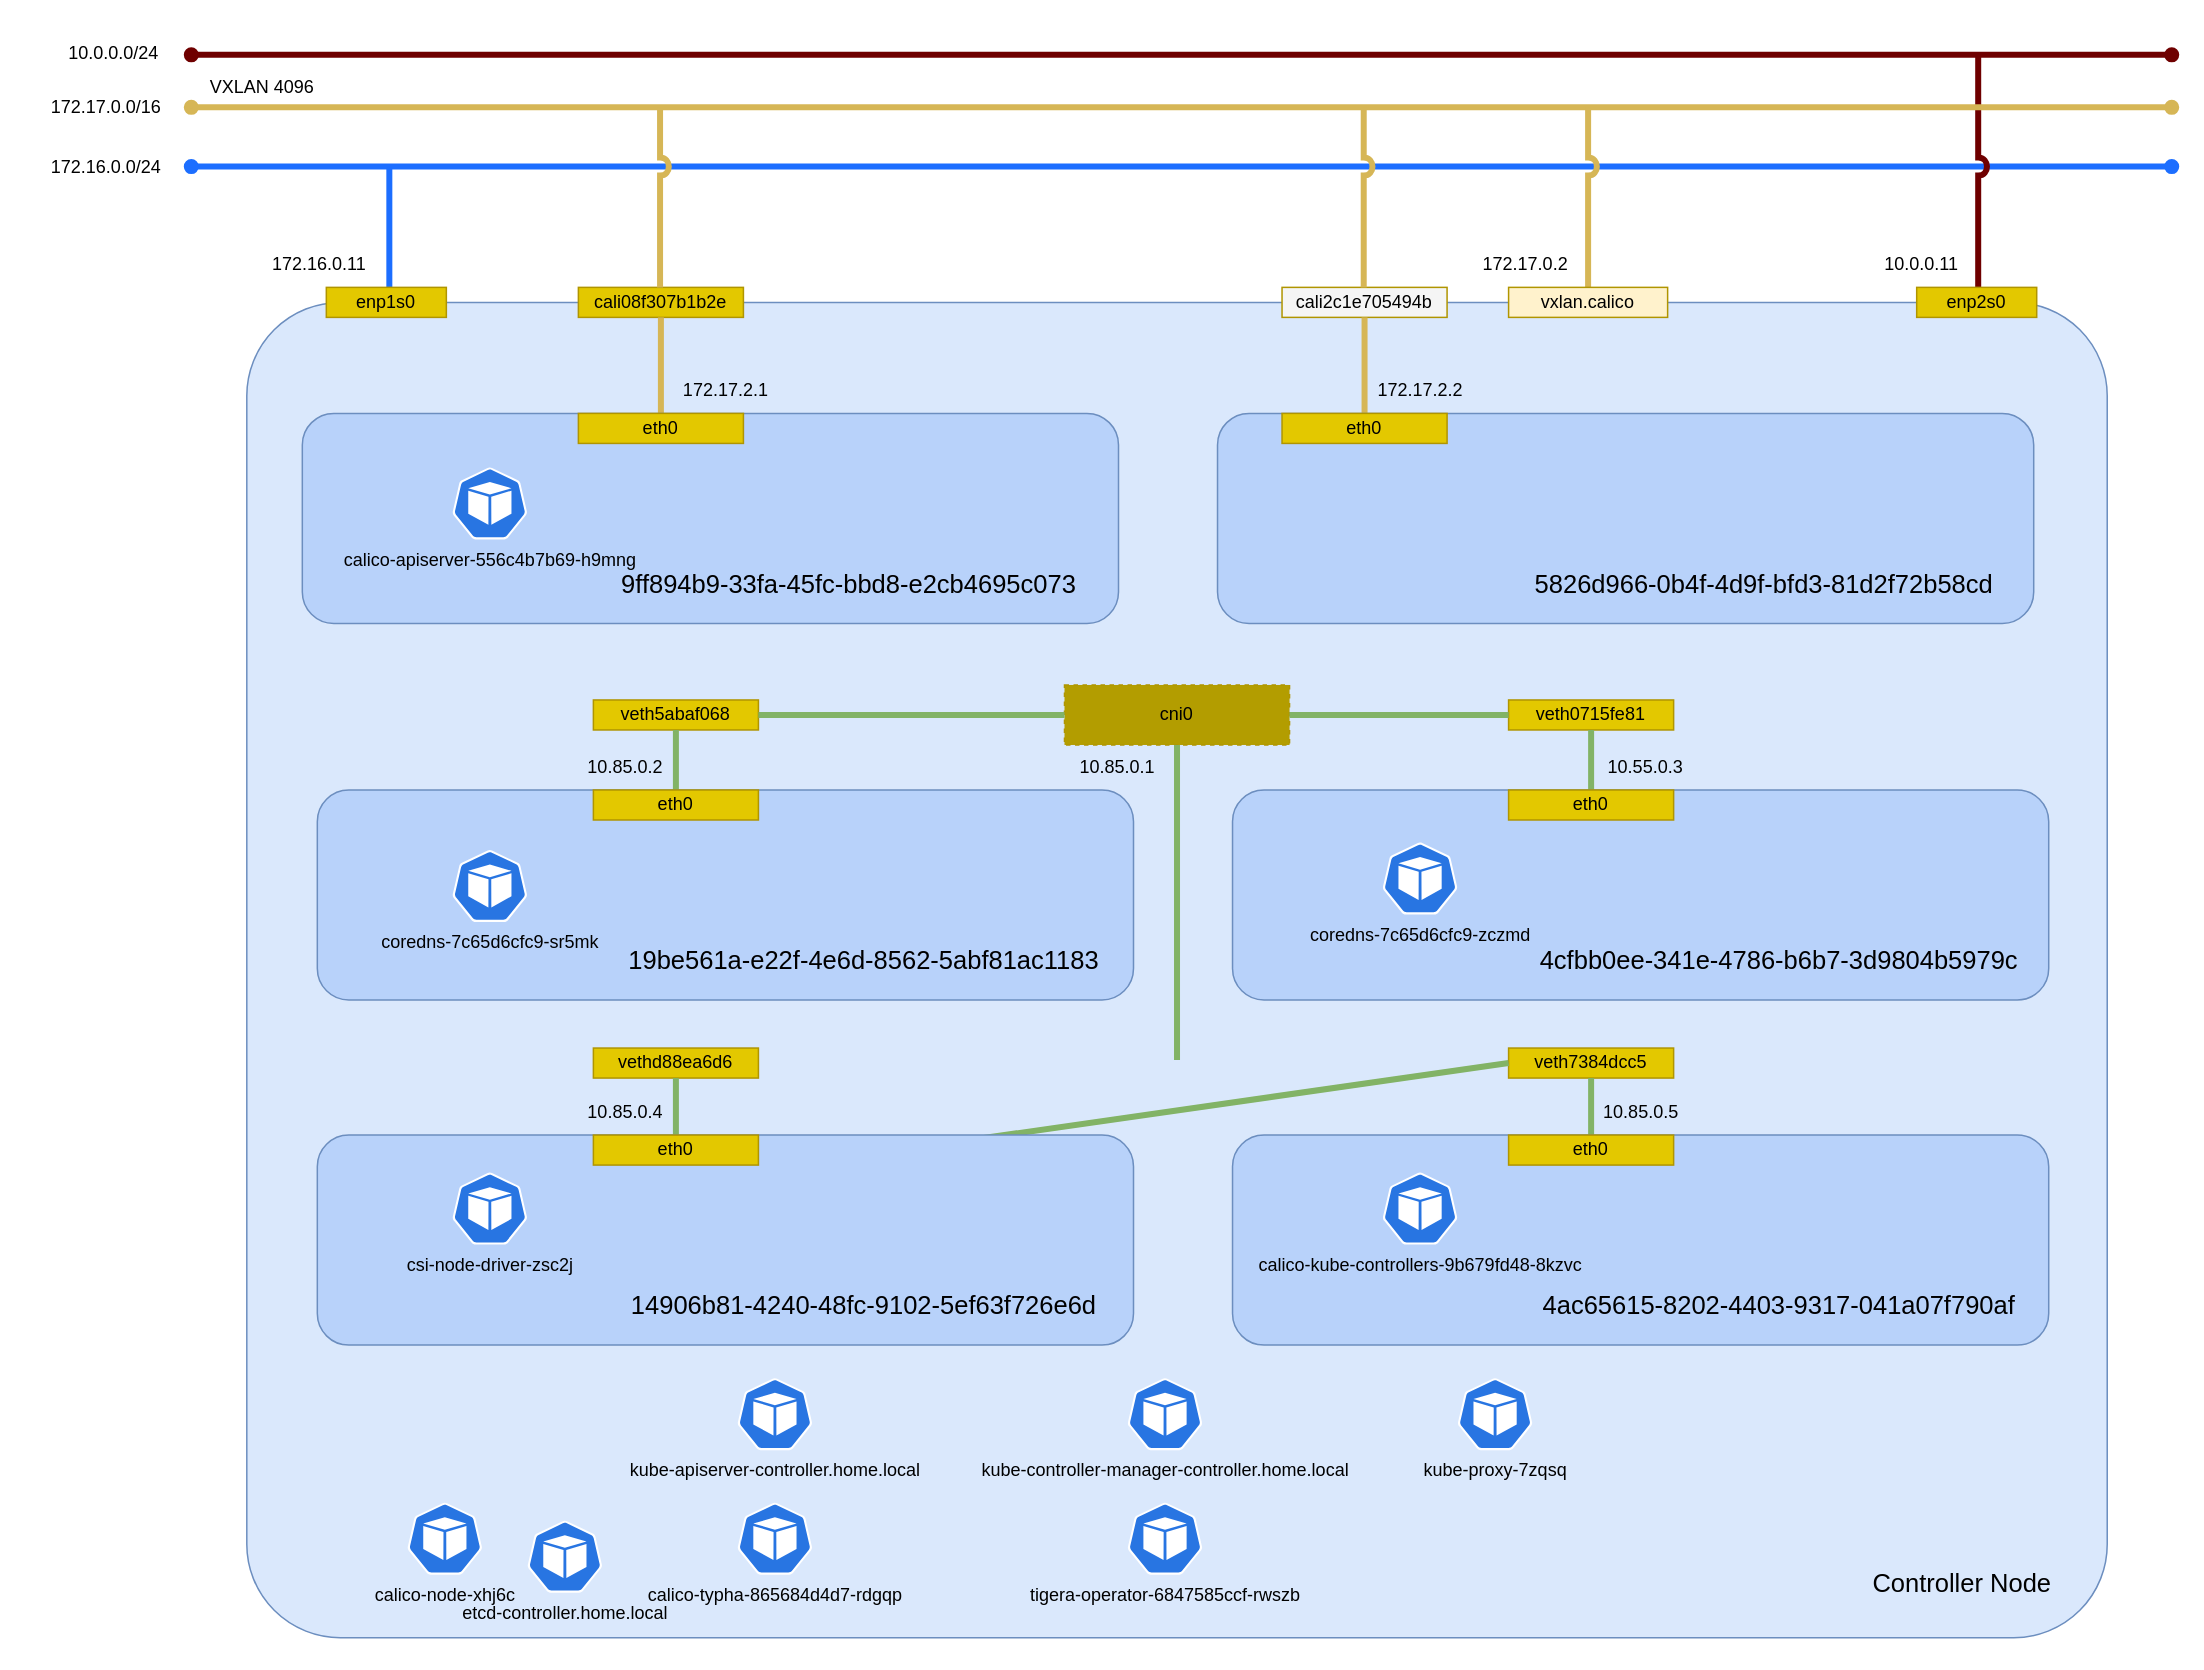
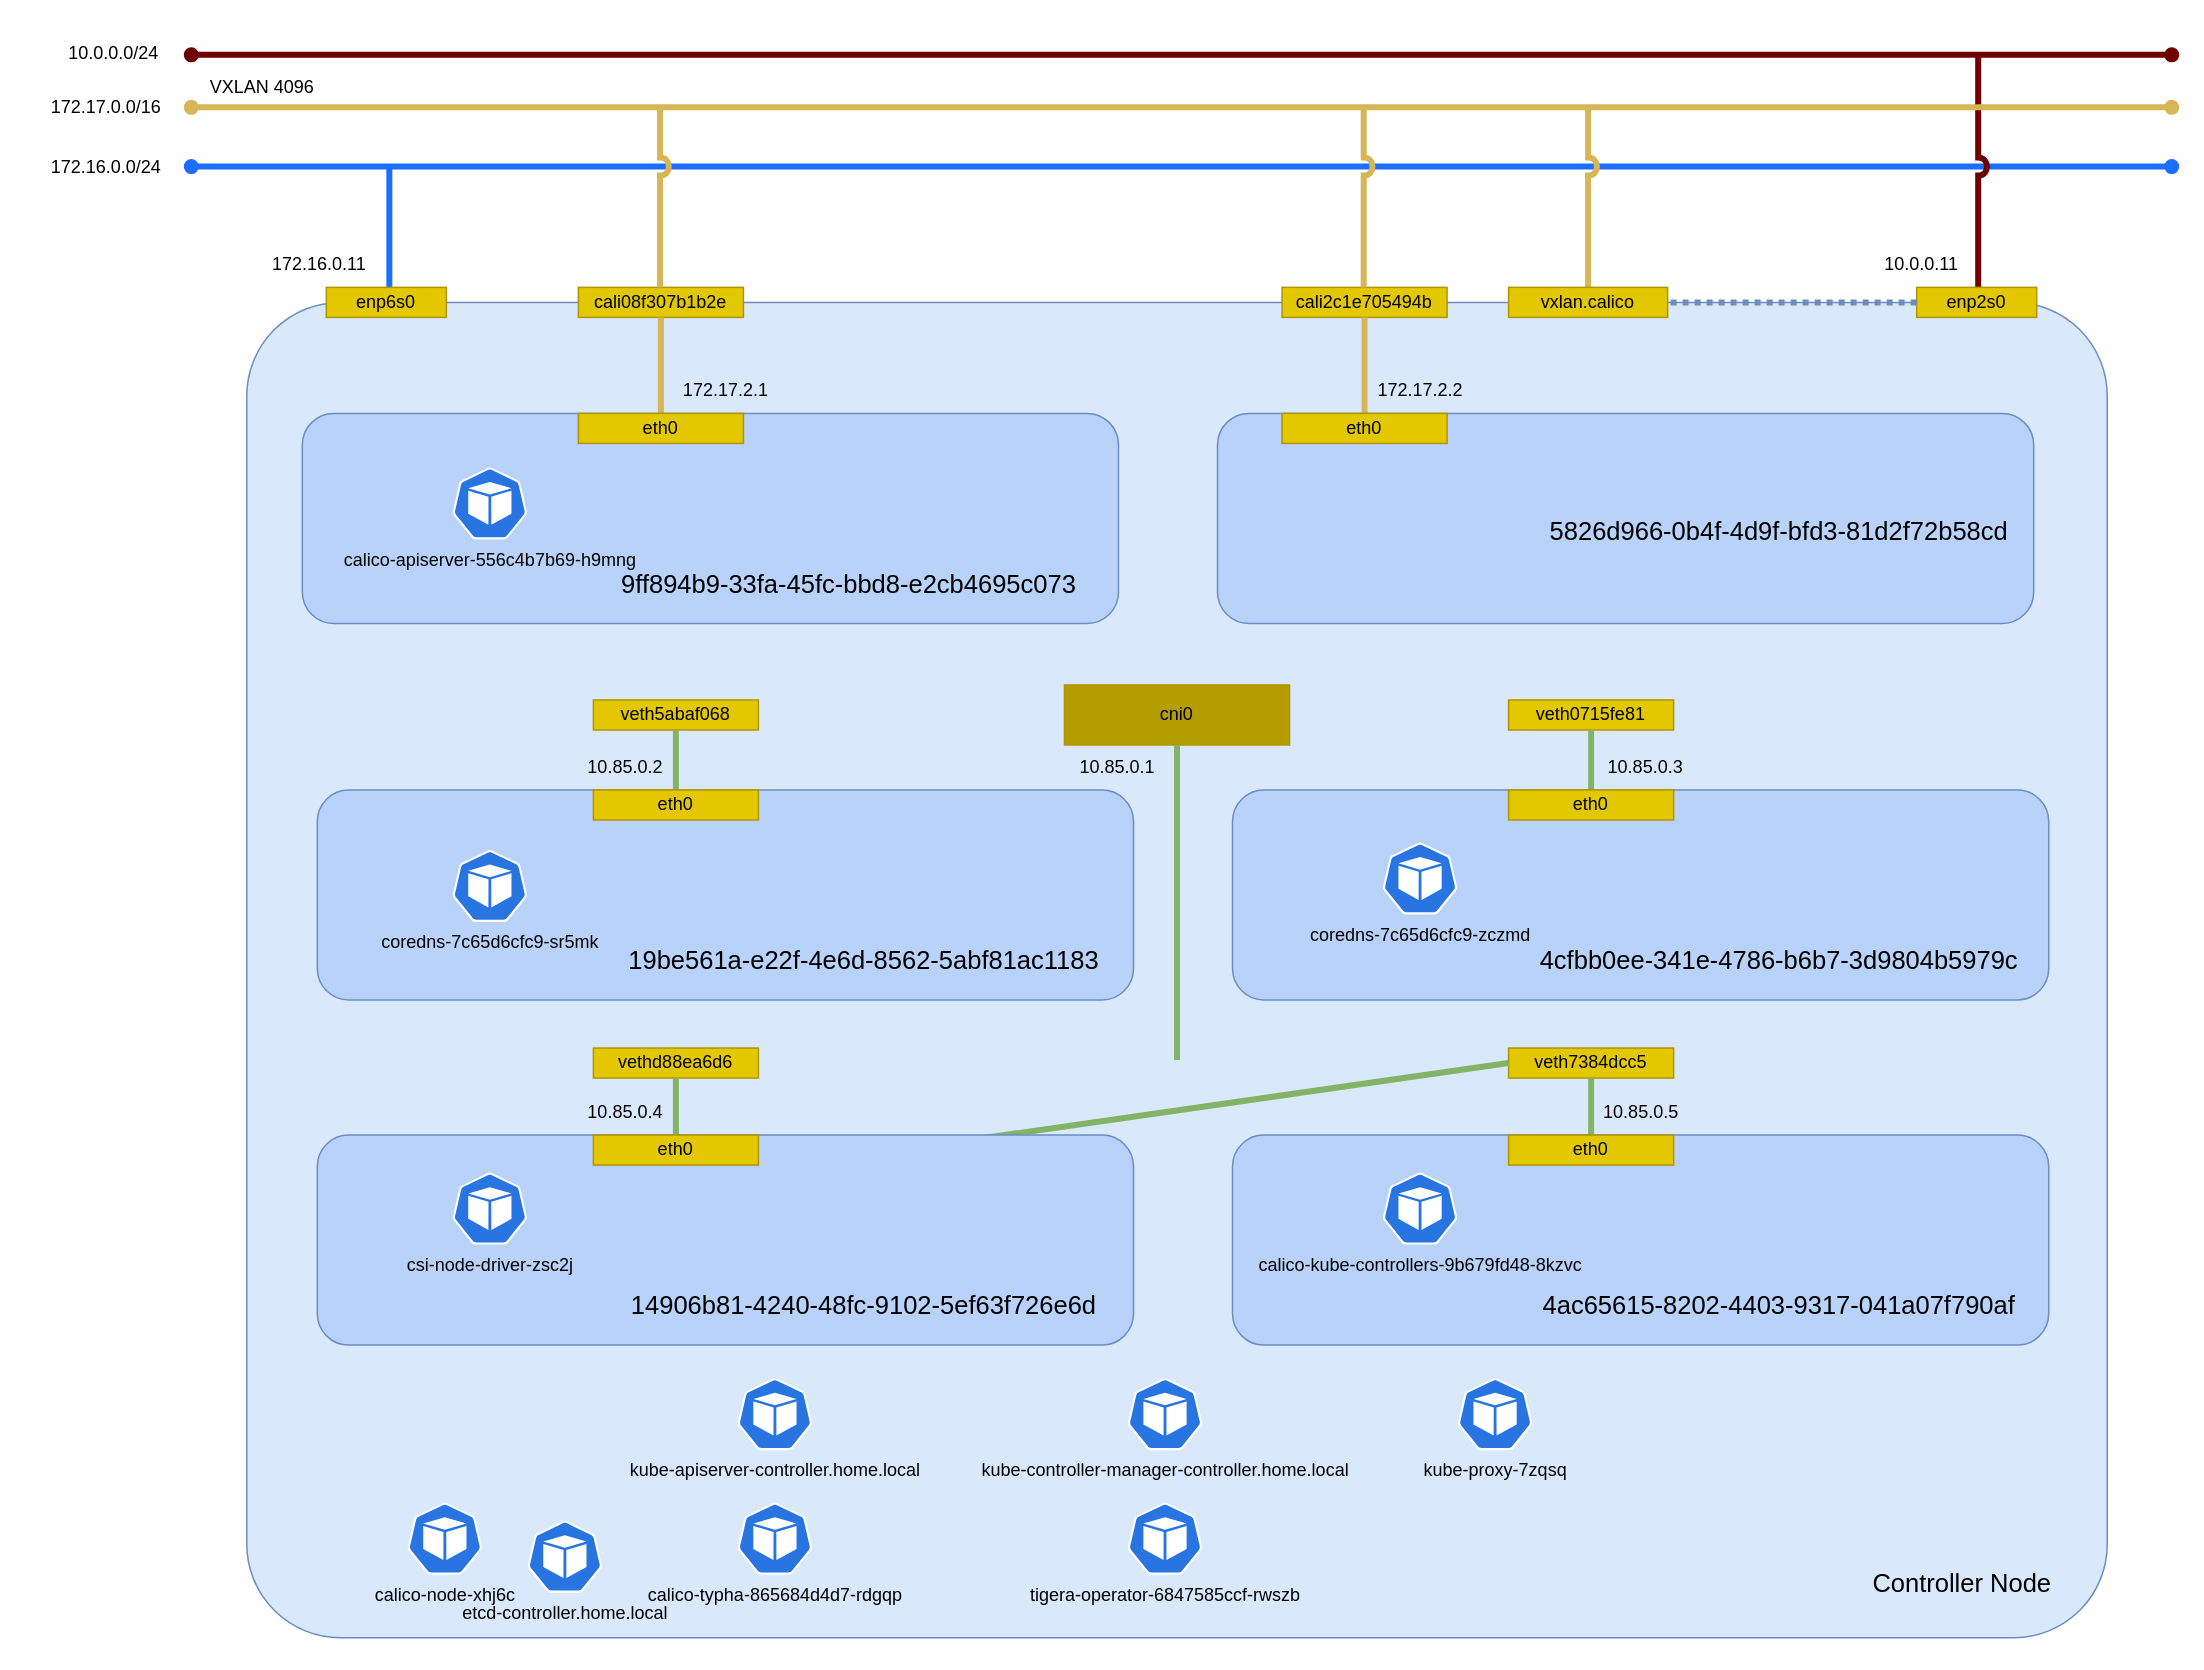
(1525, 265) -> none
(386, 302) -> (386, 302)
(1364, 302) -> (1364, 302)
(1588, 302) -> (1588, 302)
none -> (1792, 302)
(1763, 586) -> (1778, 533)
(911, 715) -> none
(1177, 715) -> (1177, 715)
(1399, 715) -> none
(1646, 767) -> (1646, 767)
